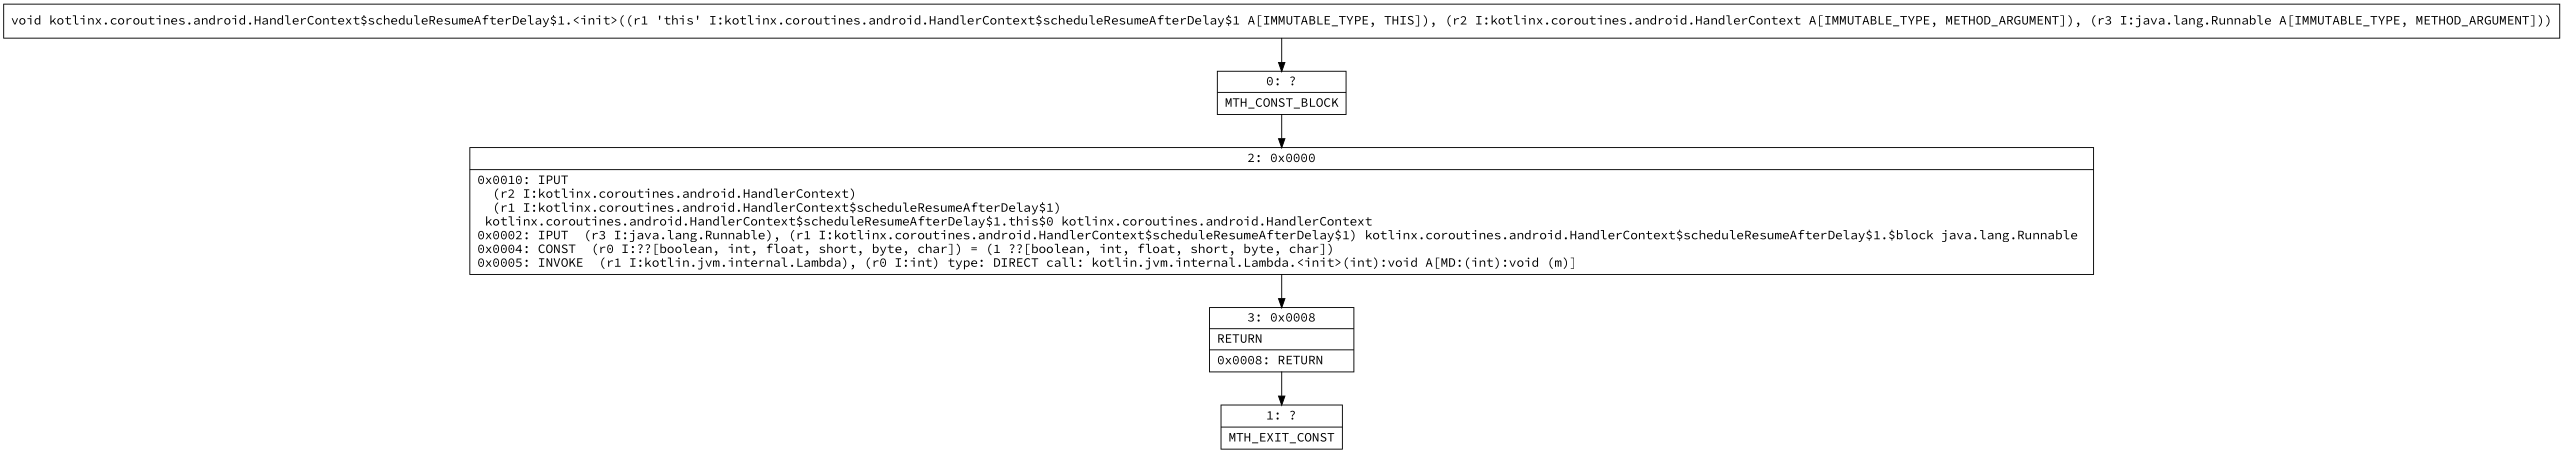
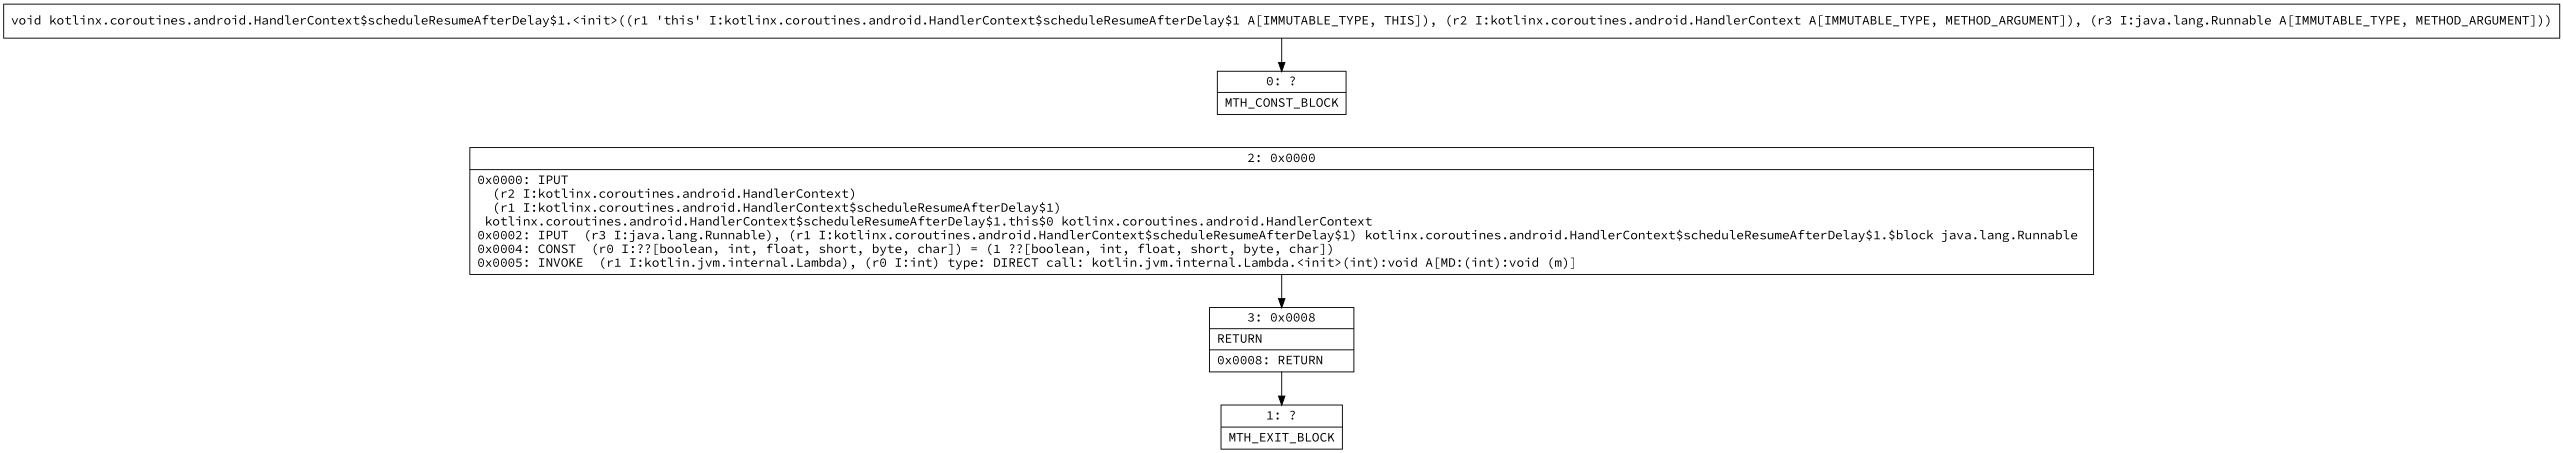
(1282, 126) -> none
(531, 180) -> (531, 180)
(1282, 438) -> (1282, 438)
